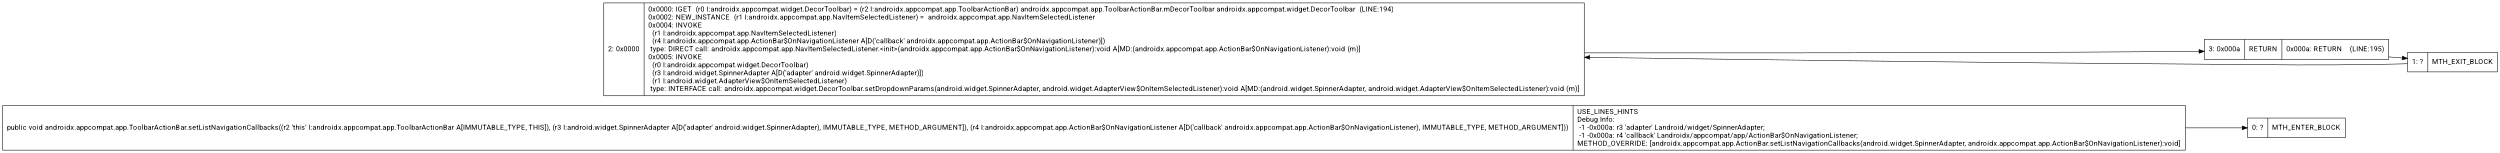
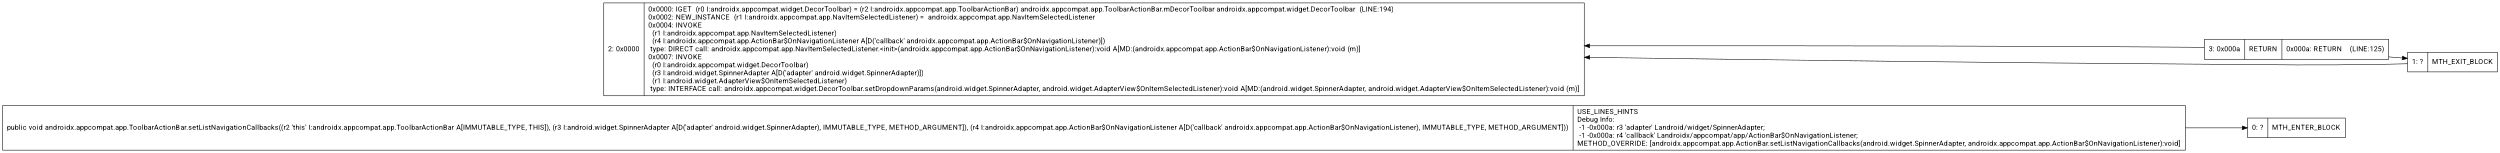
(2335, 49) -> (2335, 49)
(1892, 53) -> (1897, 46)
(677, 57) -> (677, 57)
